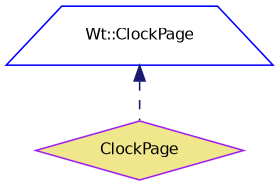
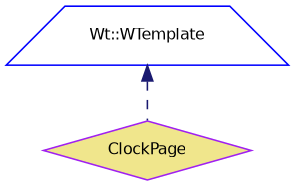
(140, 36) -> (147, 36)
